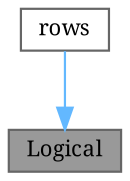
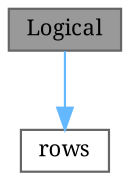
(65, 79) -> (65, 79)
